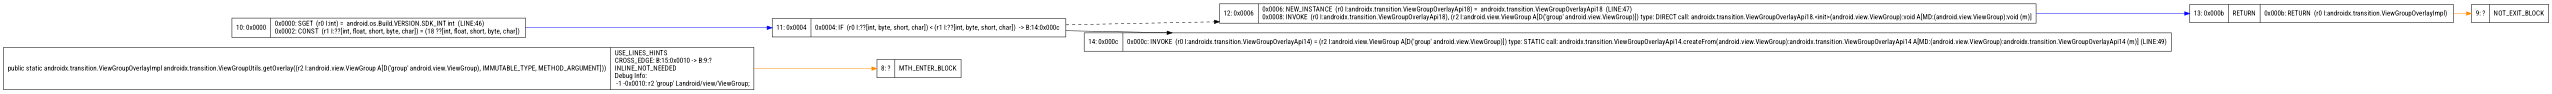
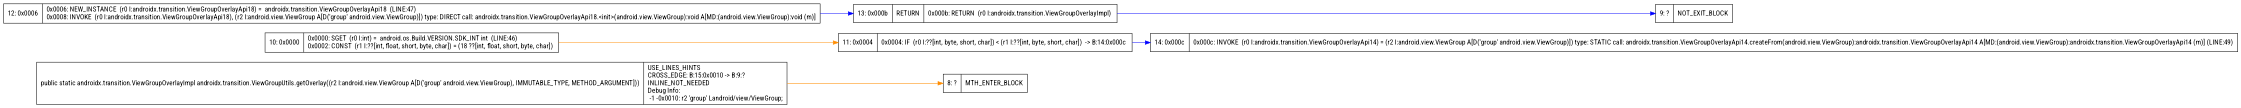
(2460, 14) -> (1384, 14)
(1140, 23) -> none
(646, 28) -> (696, 43)
(1116, 32) -> (1139, 43)
